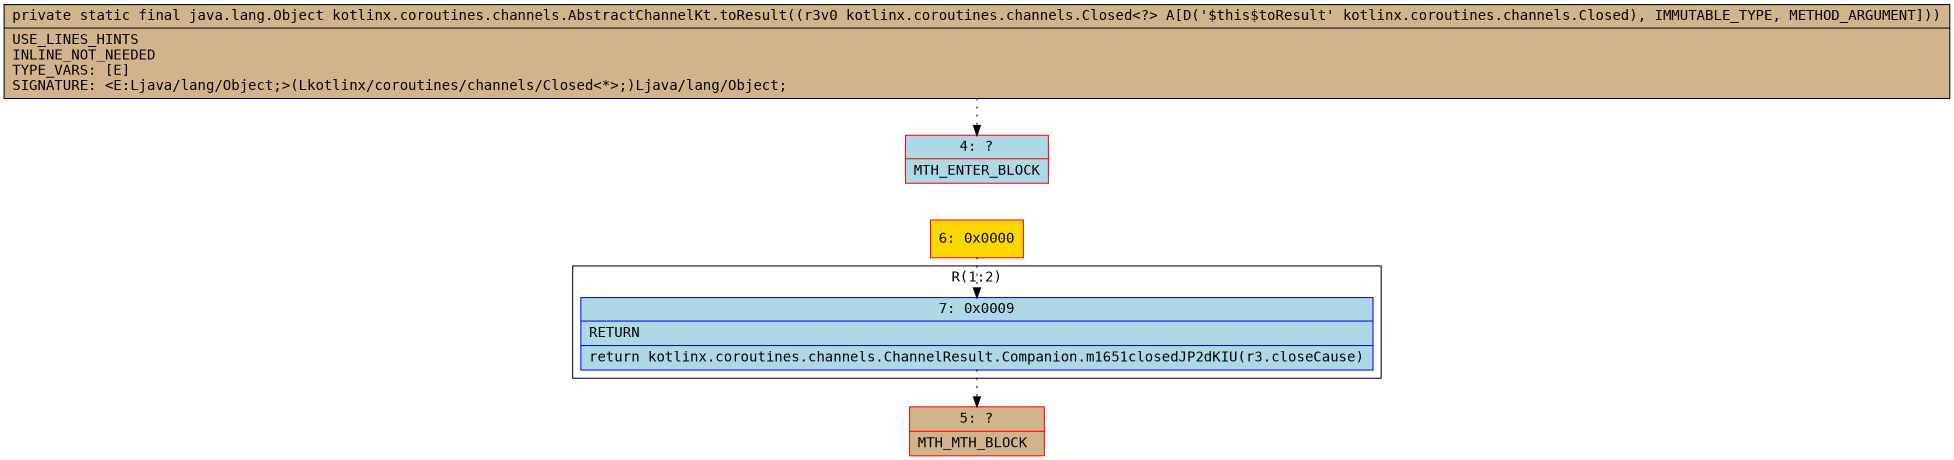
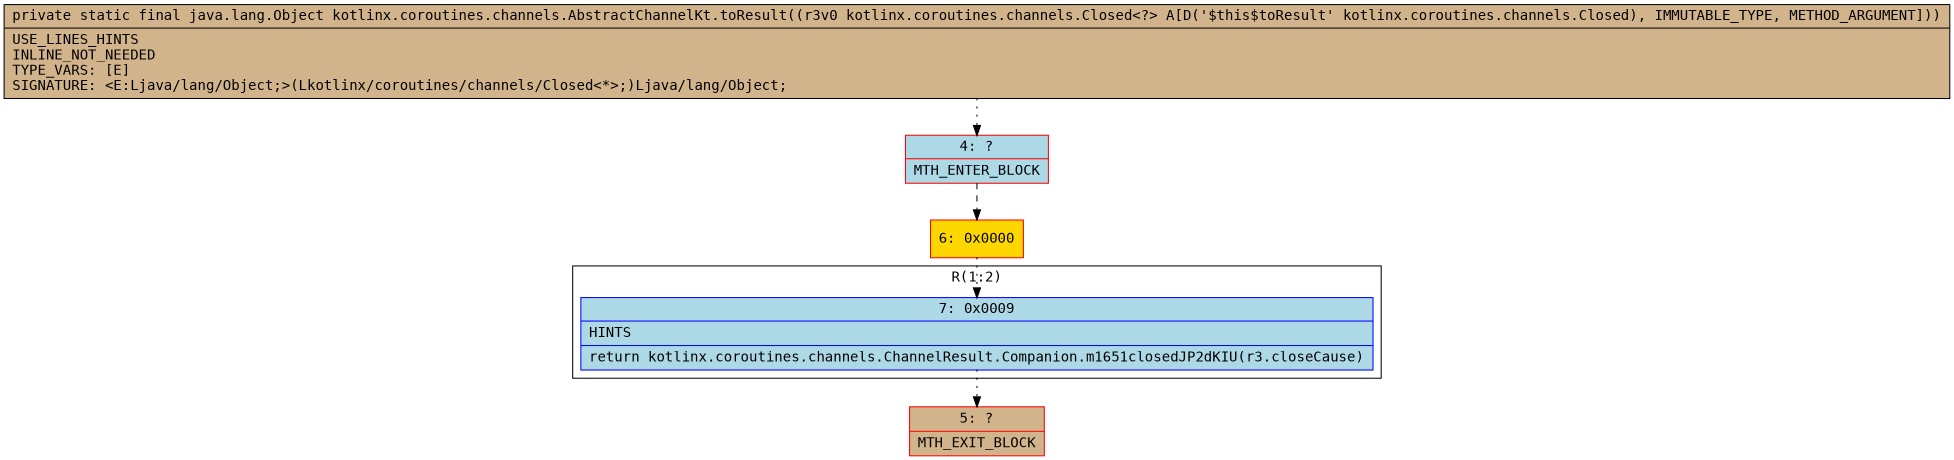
none -> (977, 196)
(615, 333) -> (610, 333)
(973, 443) -> (977, 443)
